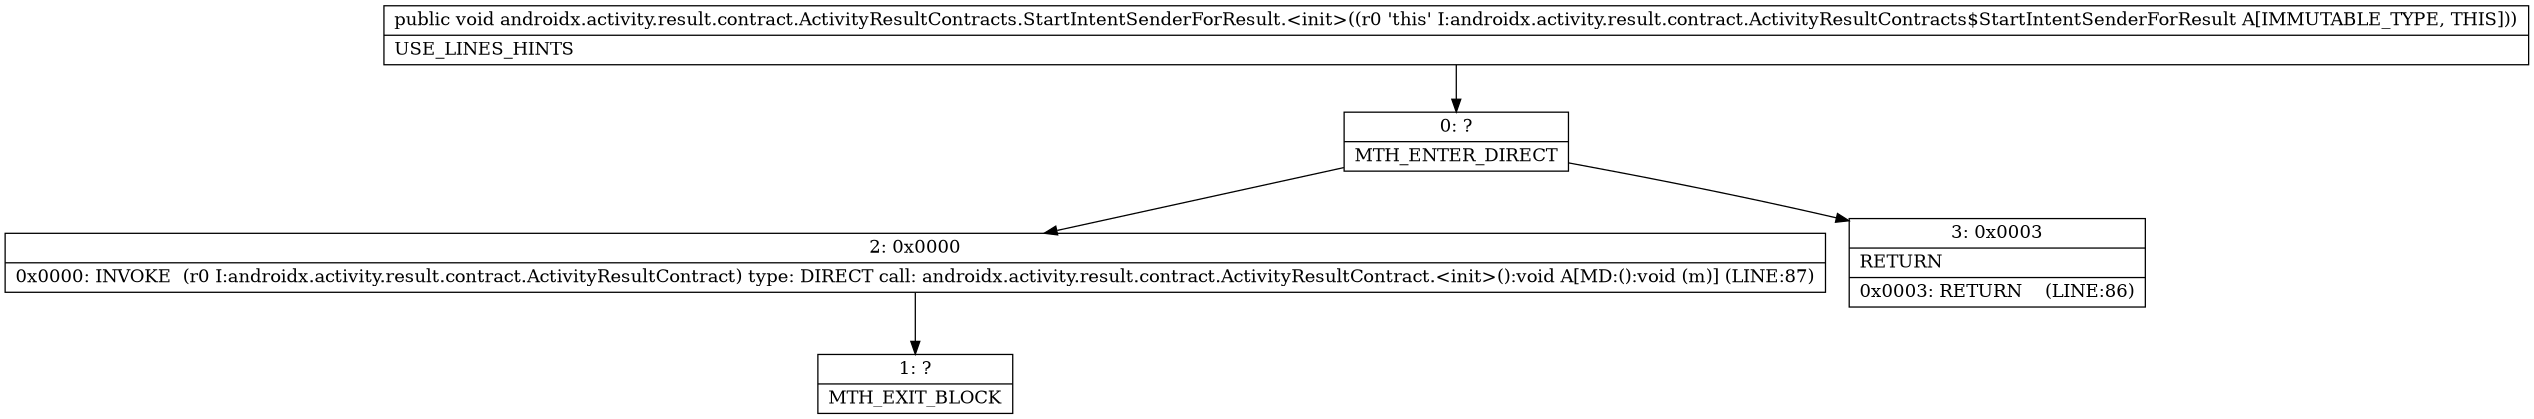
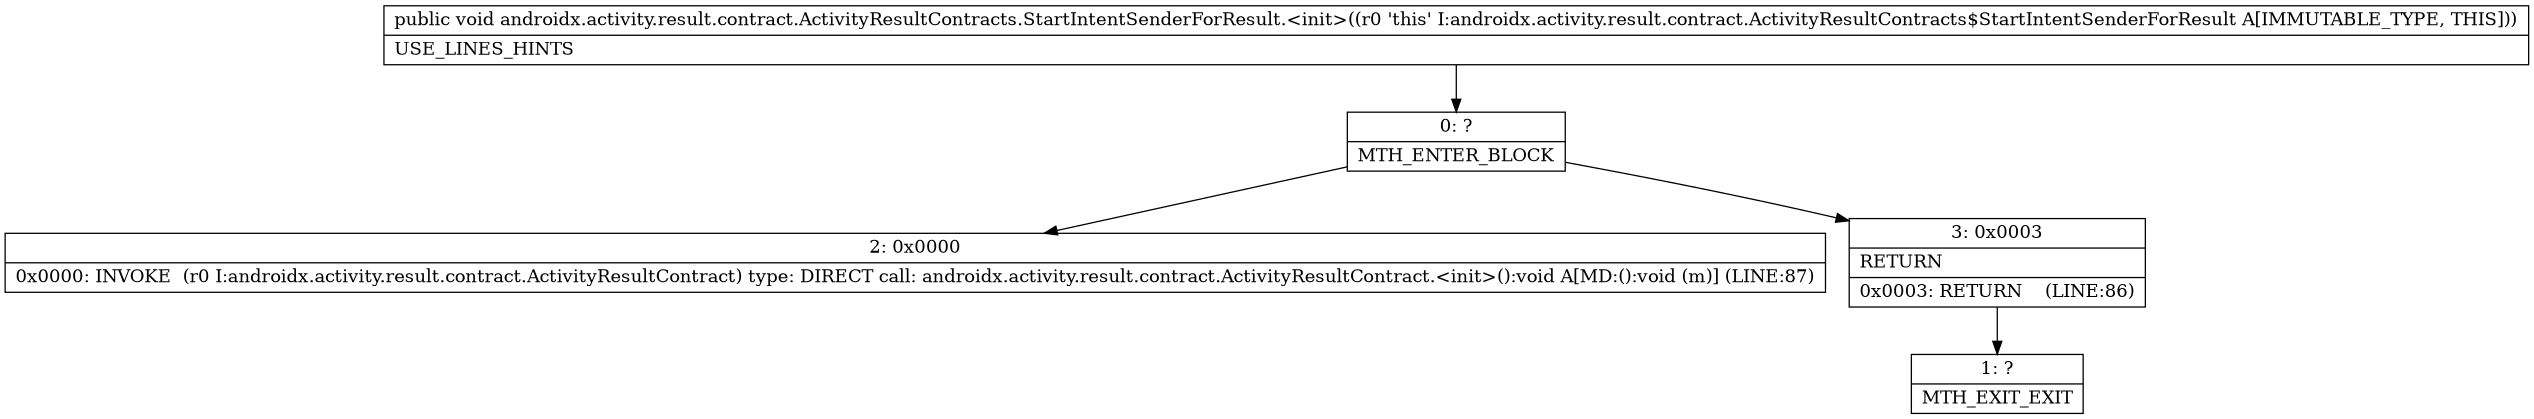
(1456, 156) -> (1456, 156)
(915, 317) -> (1997, 324)
(915, 398) -> (1997, 398)
